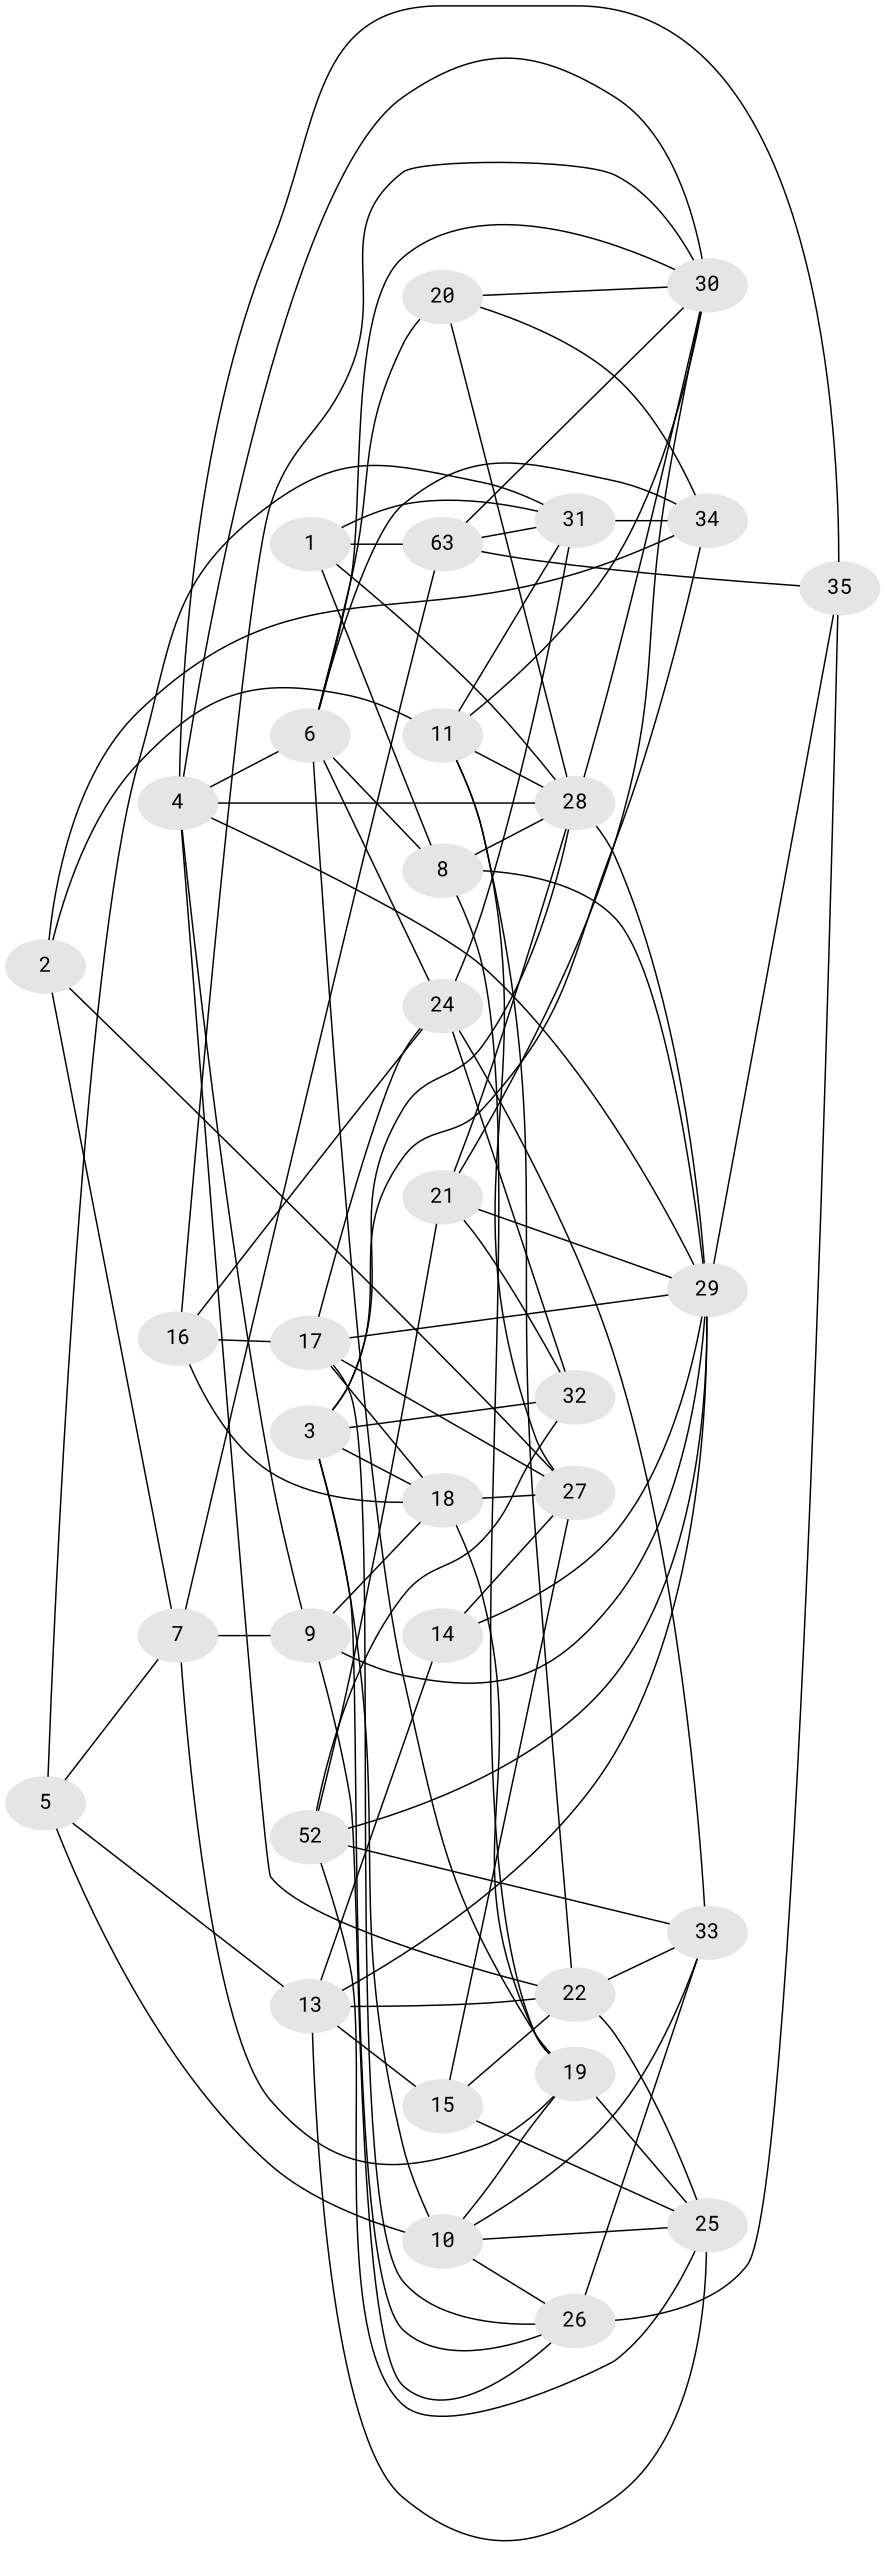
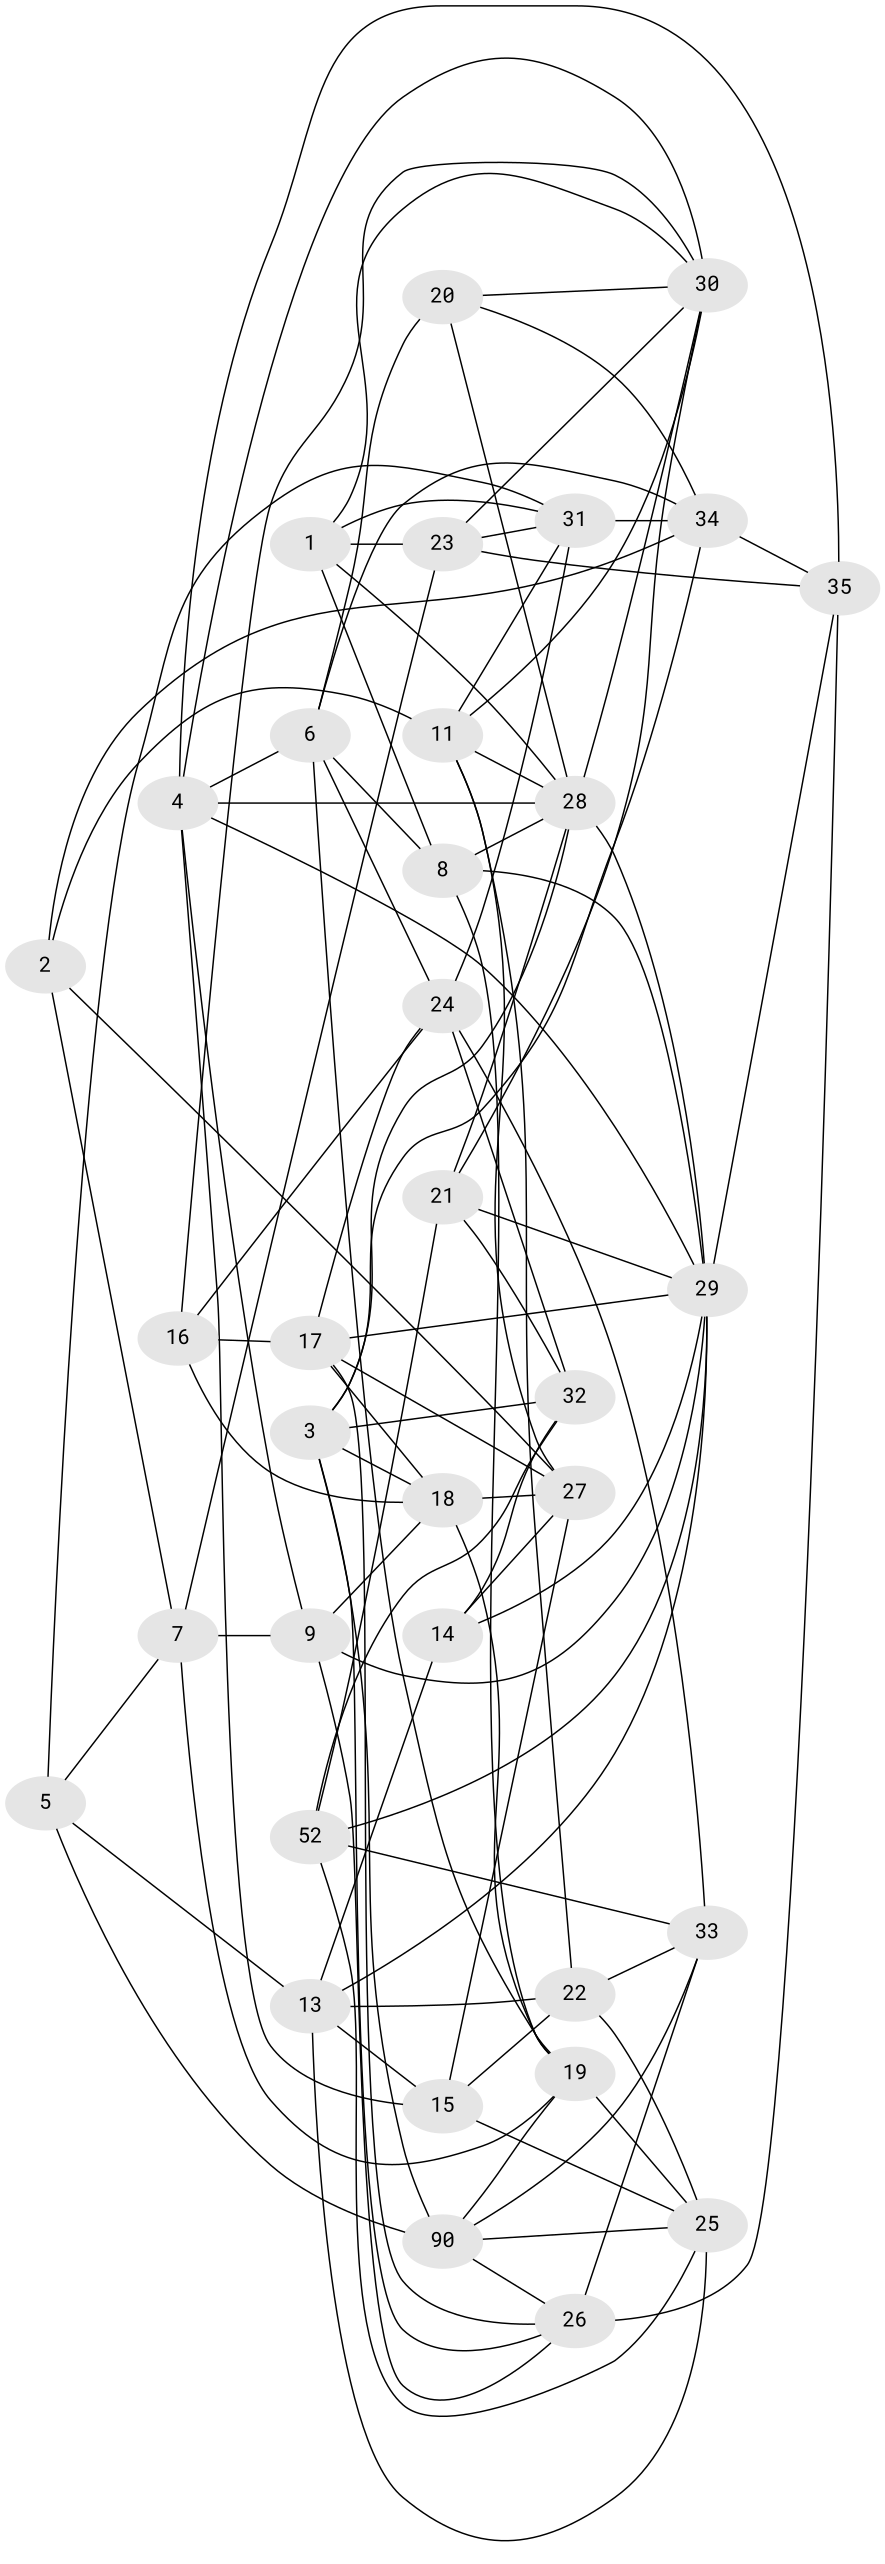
(370, 339) -> (397, 216)
(443, 544) -> (443, 544)
none -> (774, 555)
(235, 1499) -> (223, 1514)
none -> (511, 1518)
(443, 2242) -> (443, 2242)
